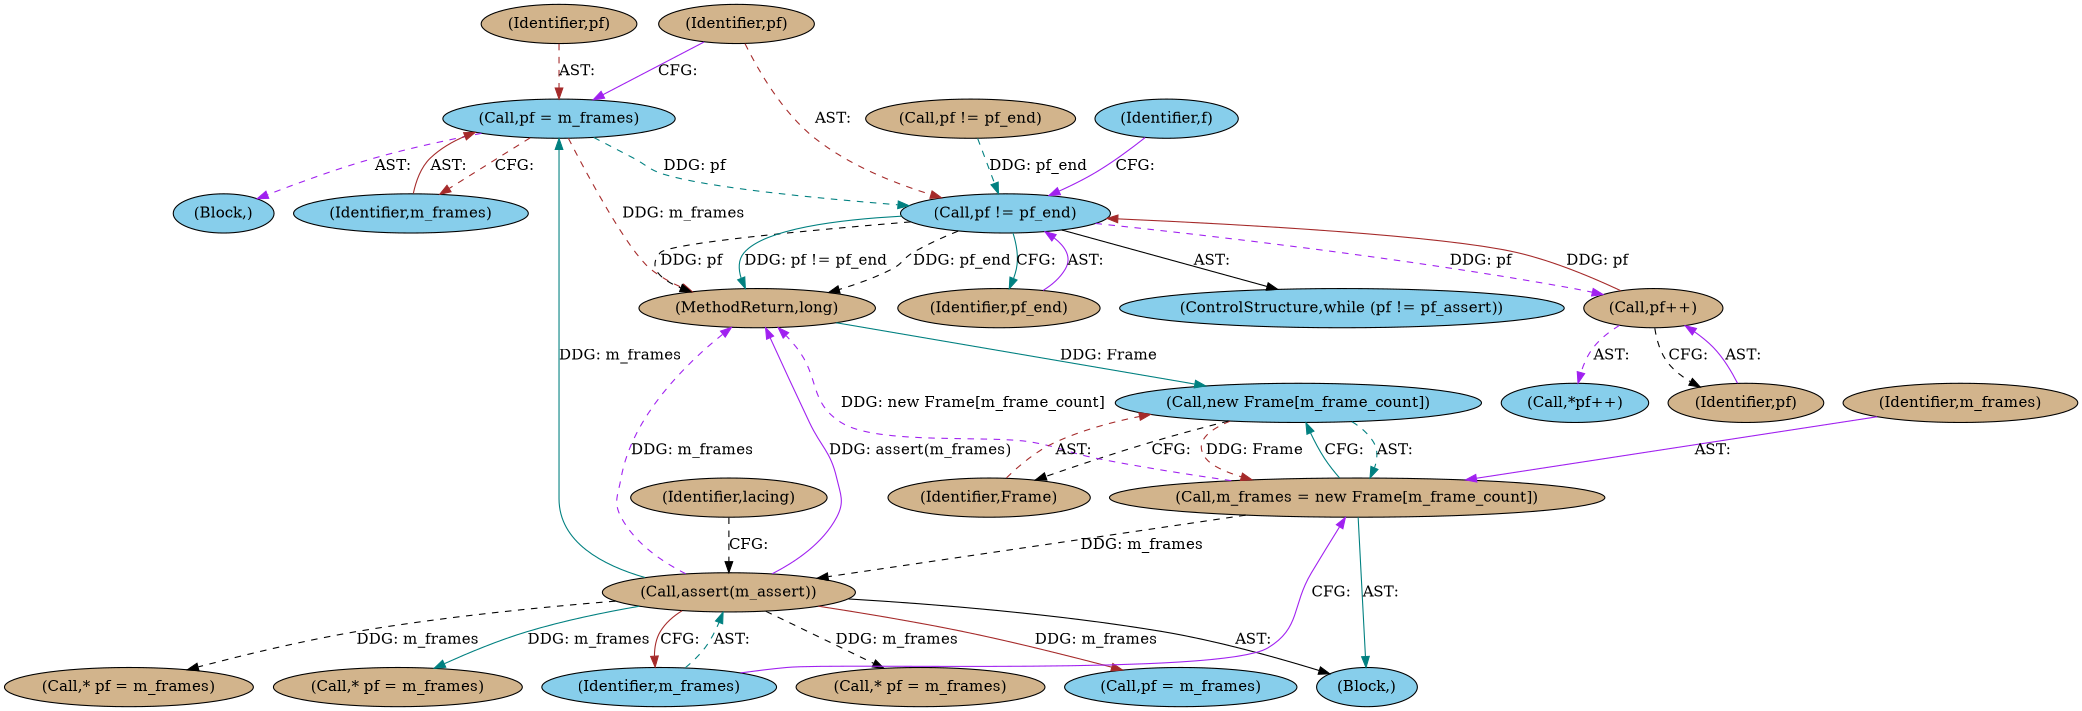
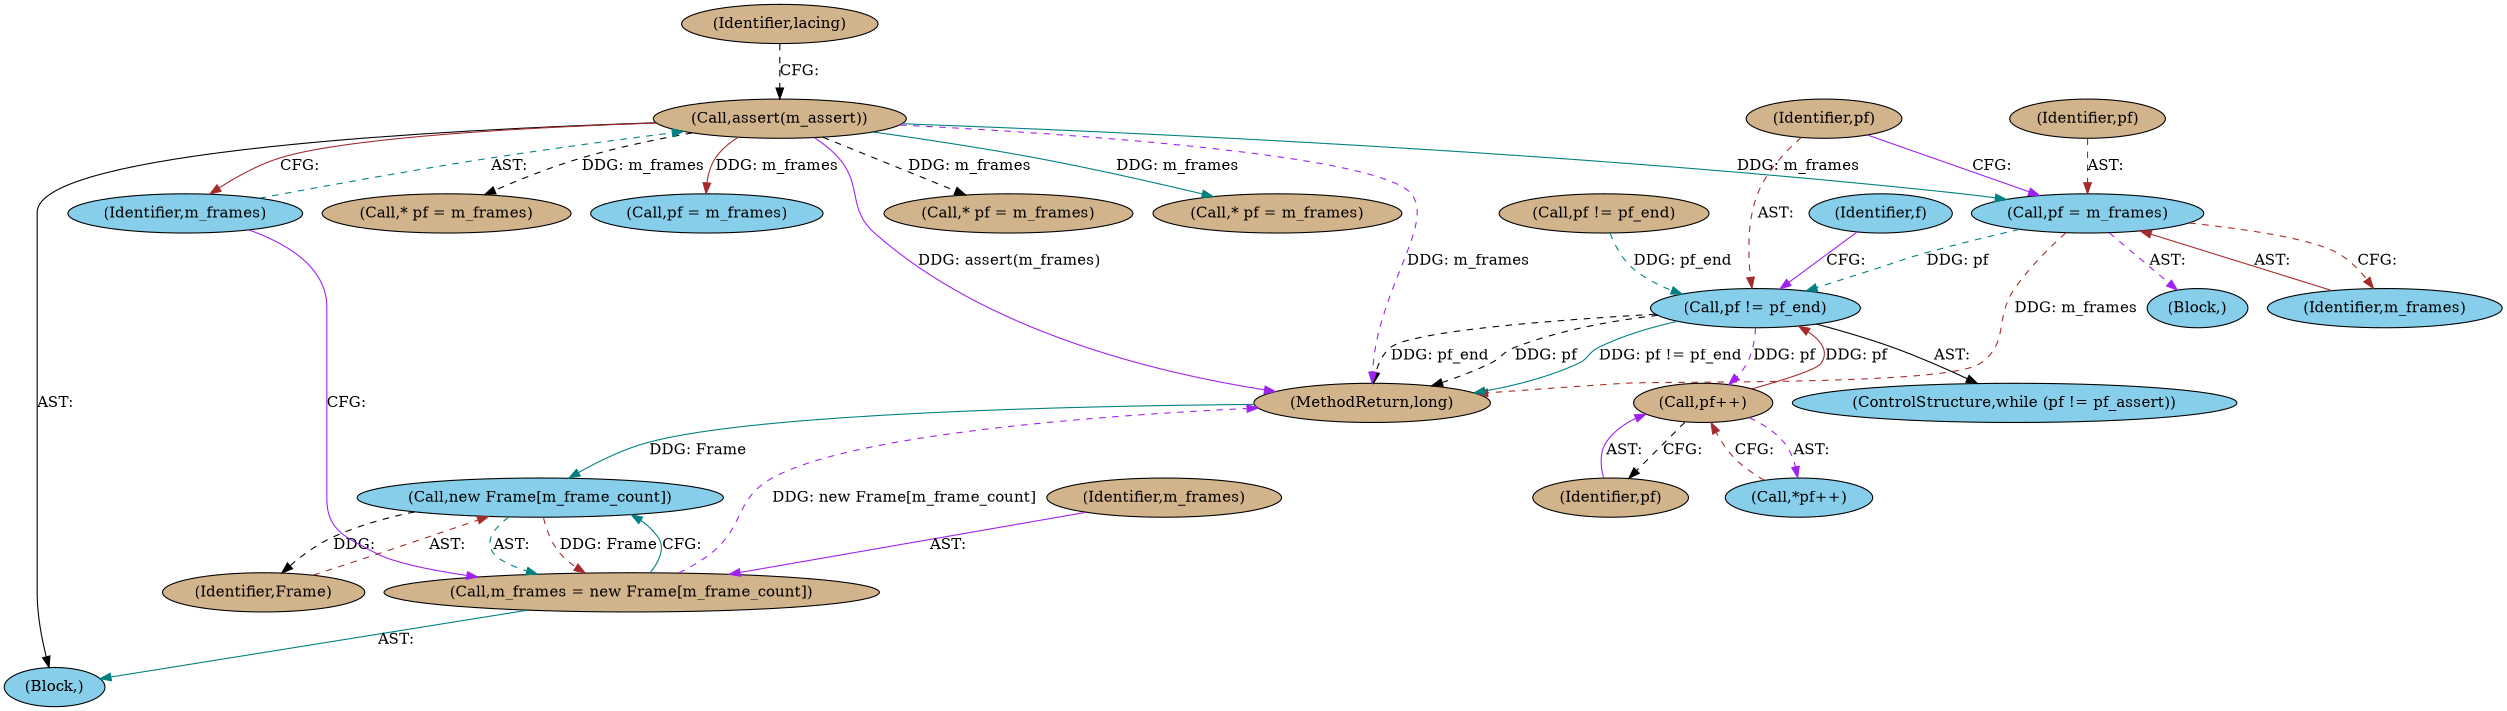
(999, 308) -> none
(1174, 450) -> (357, 545)
none -> (1736, 460)
(1037, 546) -> none
